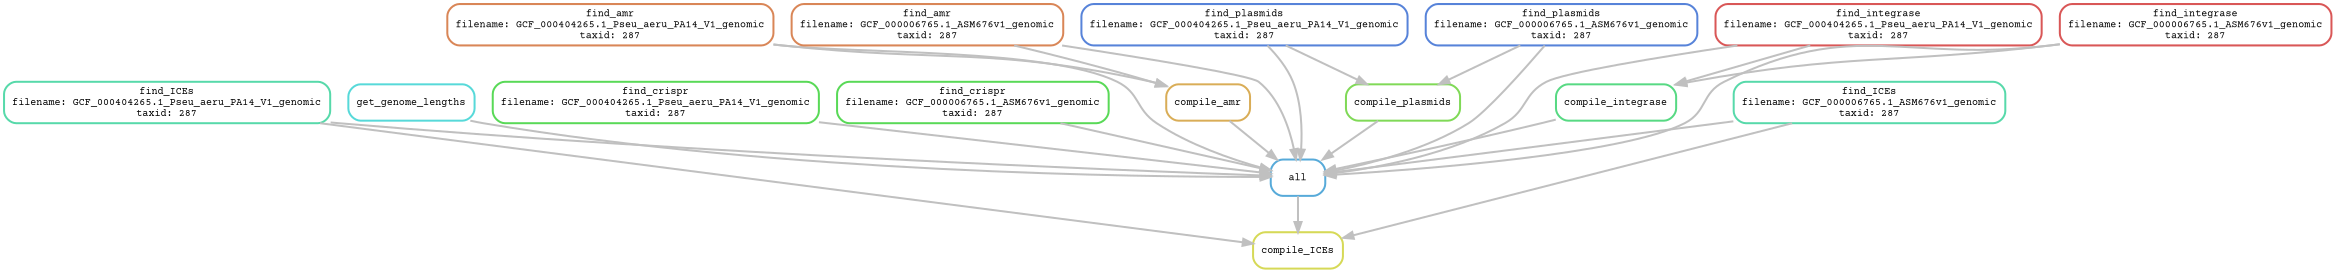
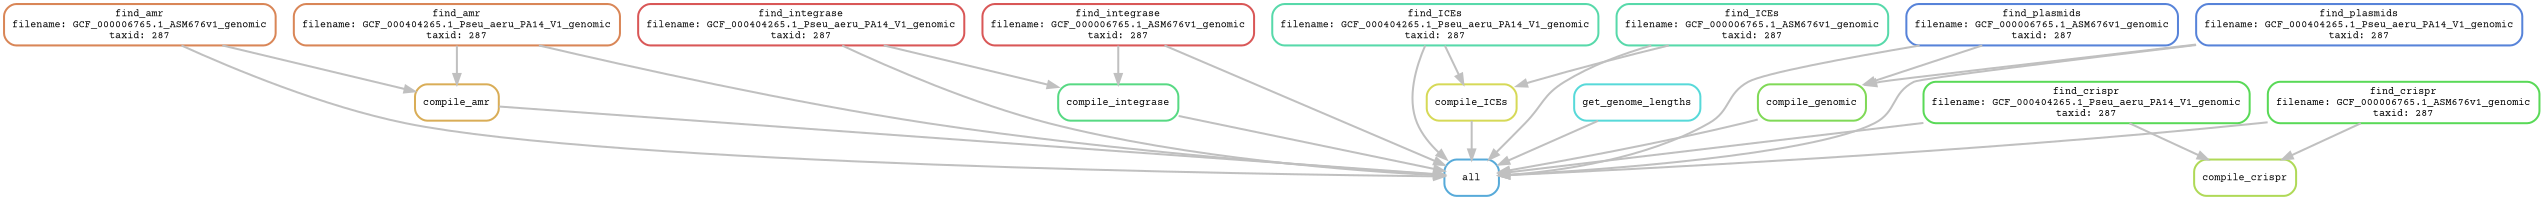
(1403, 102) -> (1812, 102)
none -> (2245, 178)
(1298, 209) -> (1472, 135)
